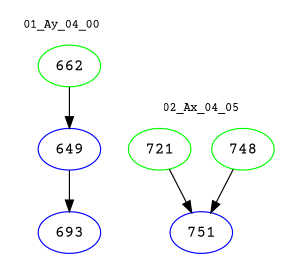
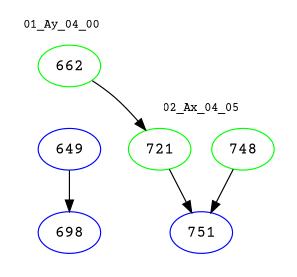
(69, 102) -> (127, 109)
(69, 233) -> (69, 233)
